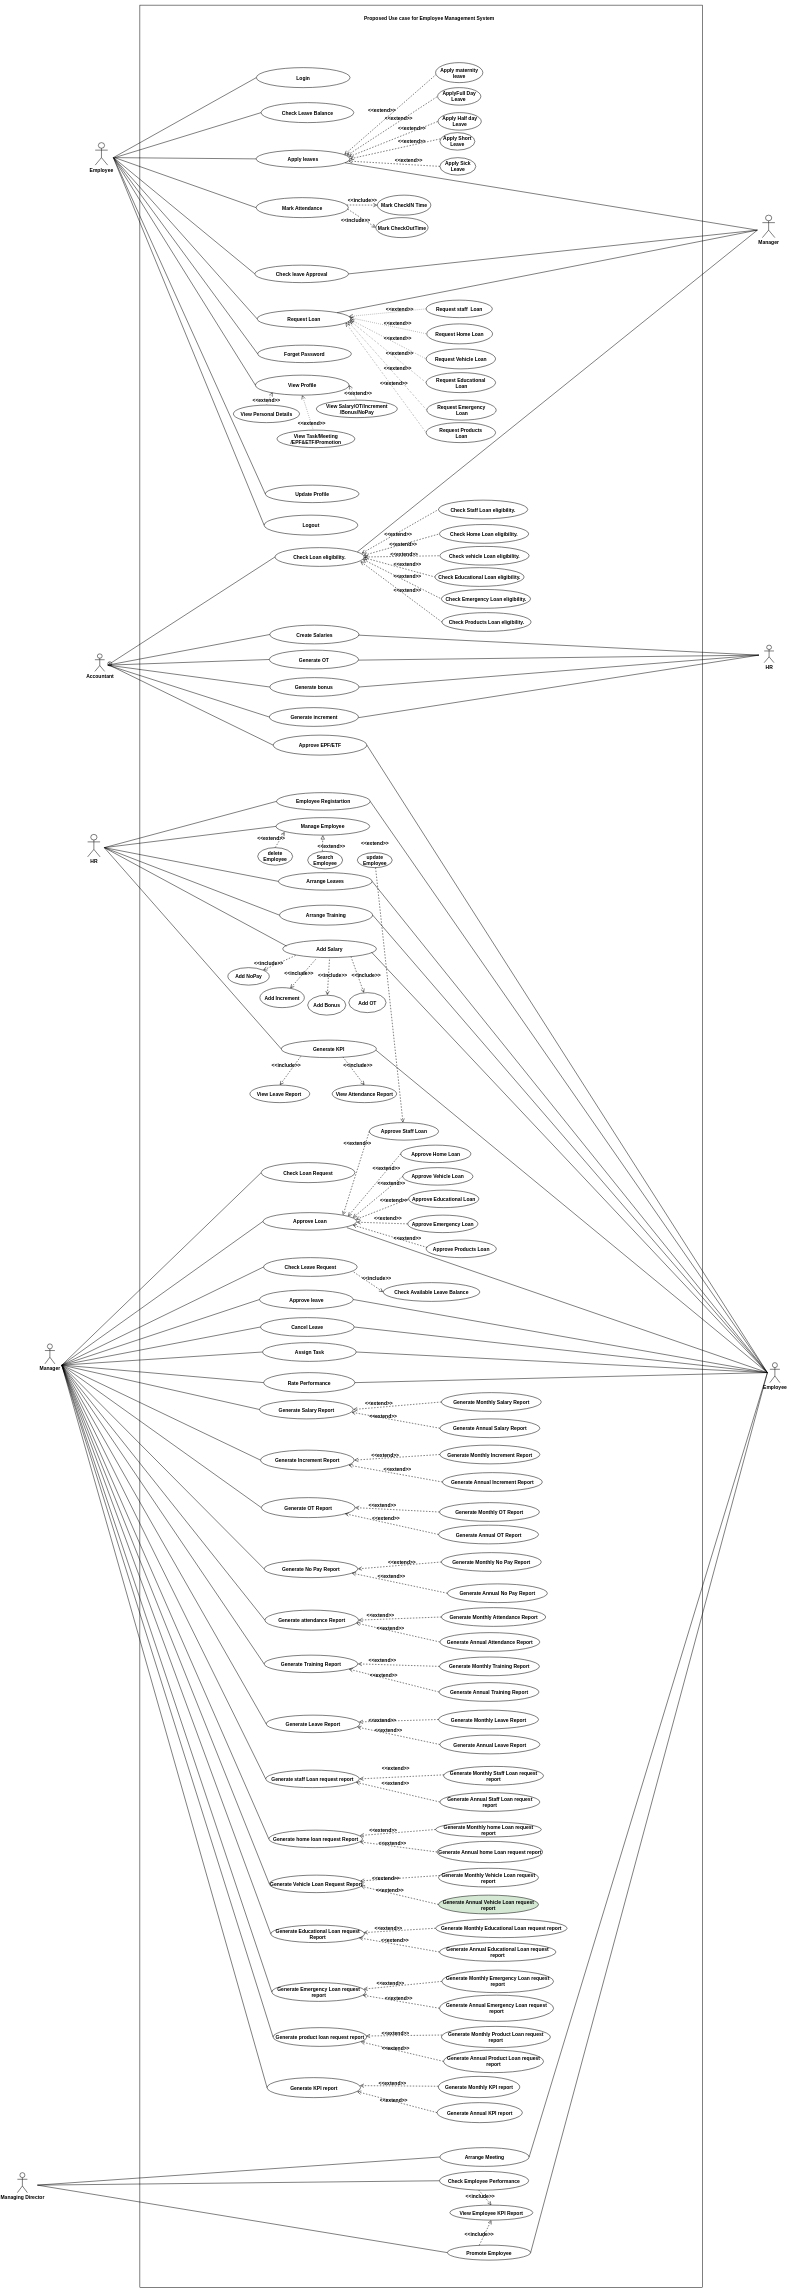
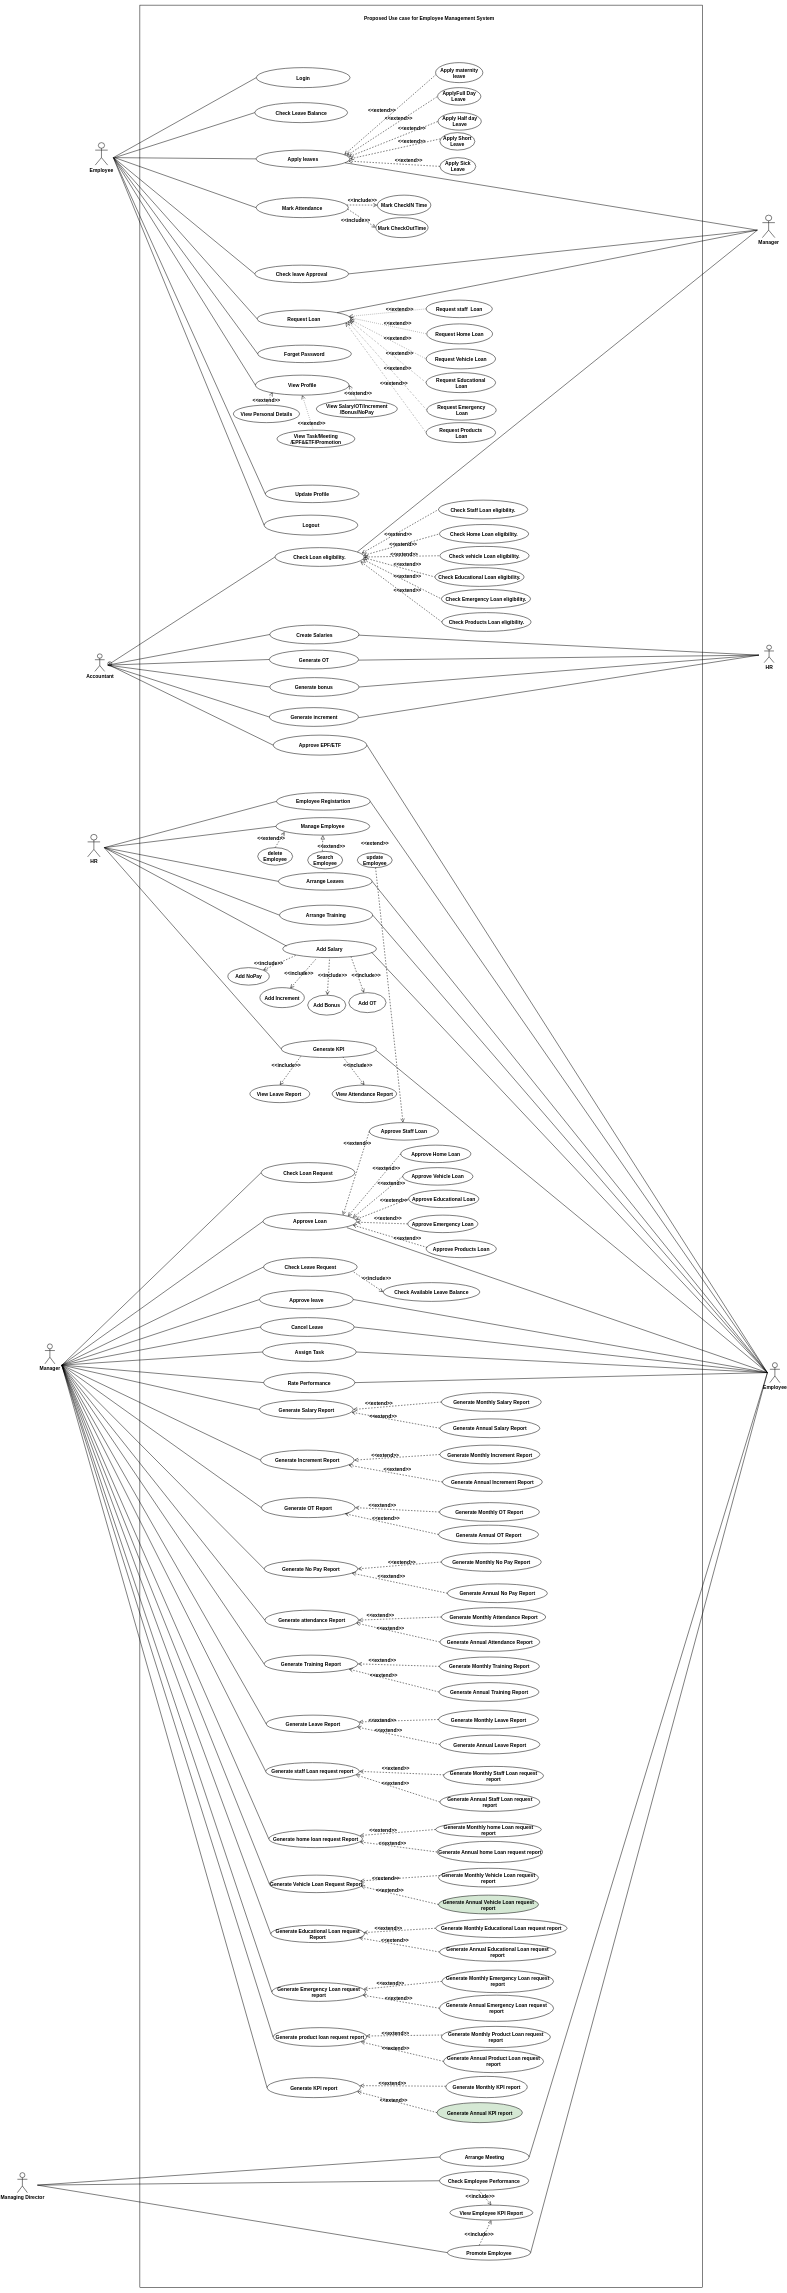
(307, 113) -> (301, 113)
(312, 1779) -> (312, 1771)
(479, 2087) -> (486, 2087)
(479, 2113) -> (479, 2113)
